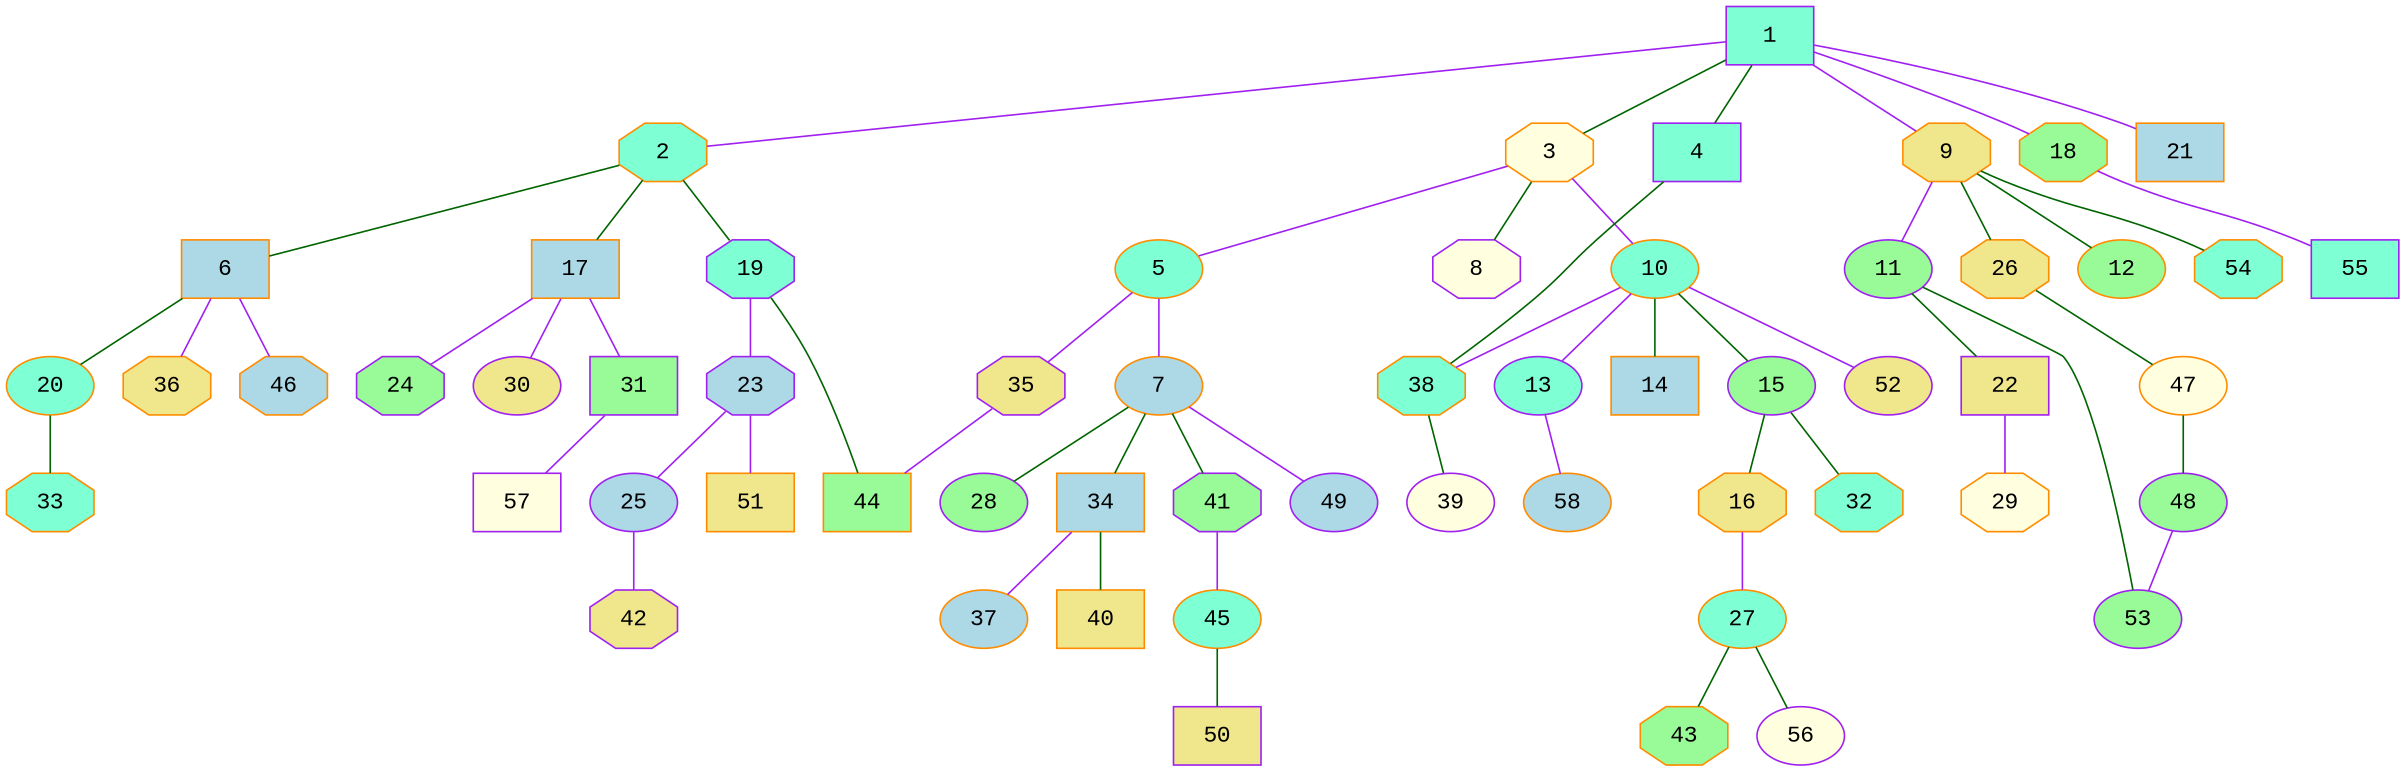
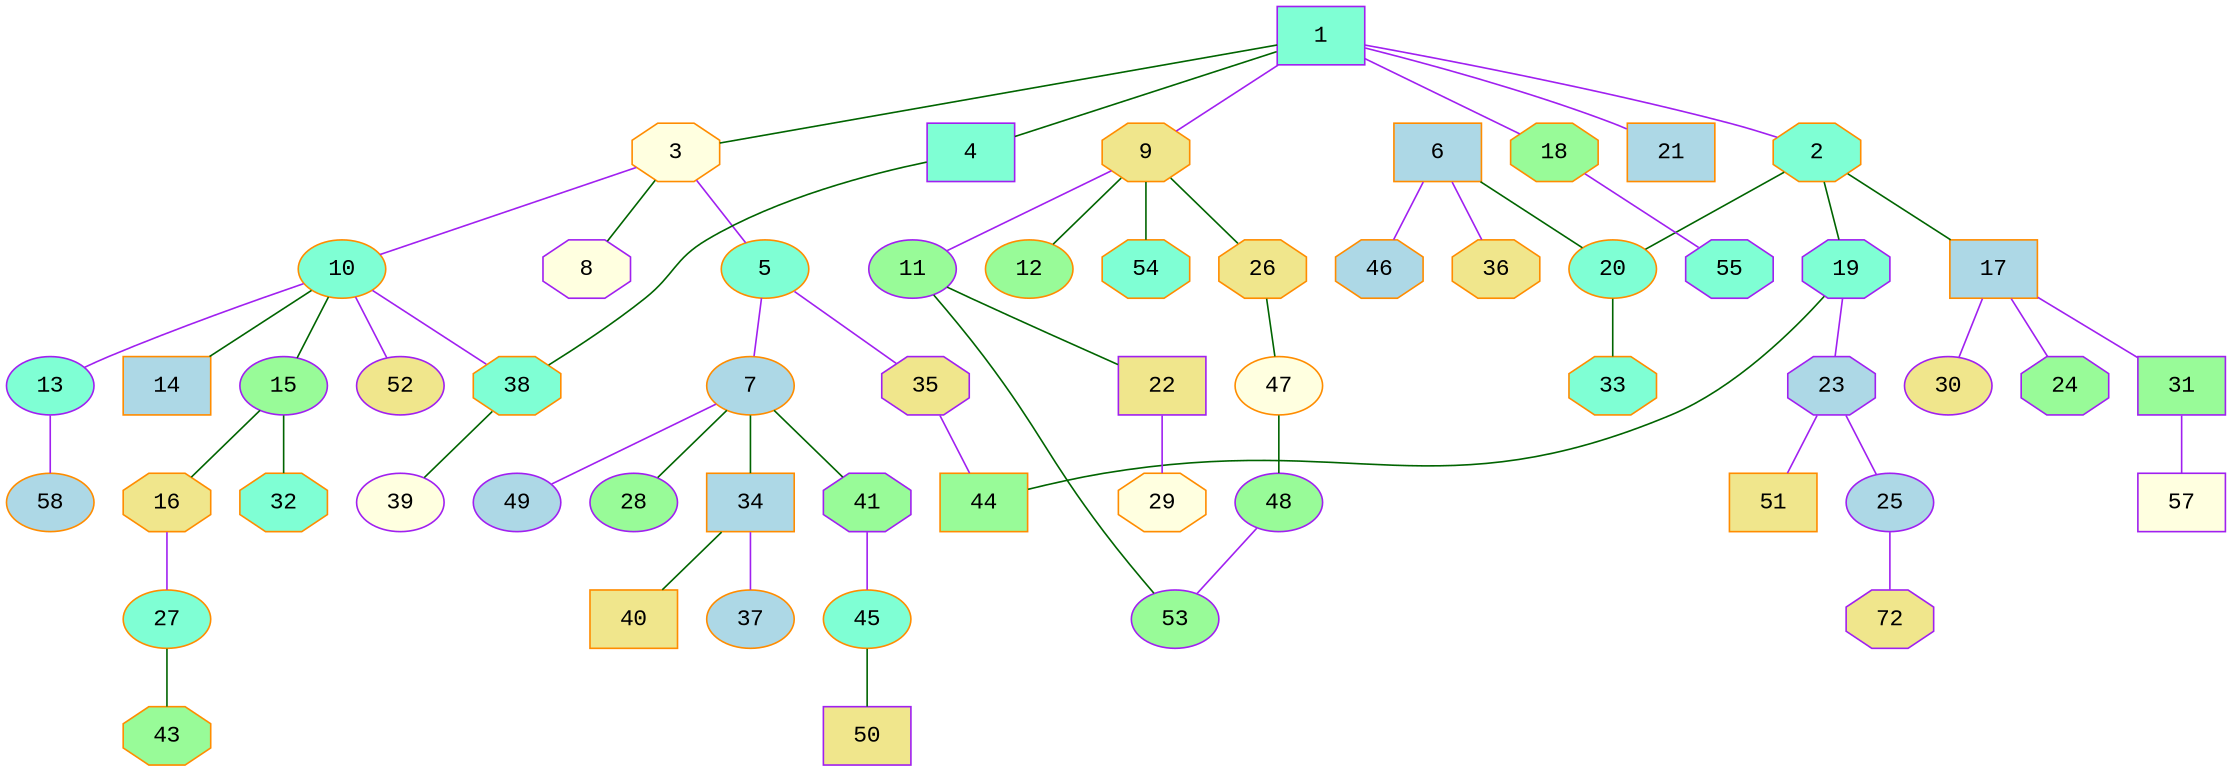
(444, 211) -> (1715, 211)
(2355, 269) -> (1729, 269)
(634, 619) -> (1890, 619)
(1801, 736) -> none
